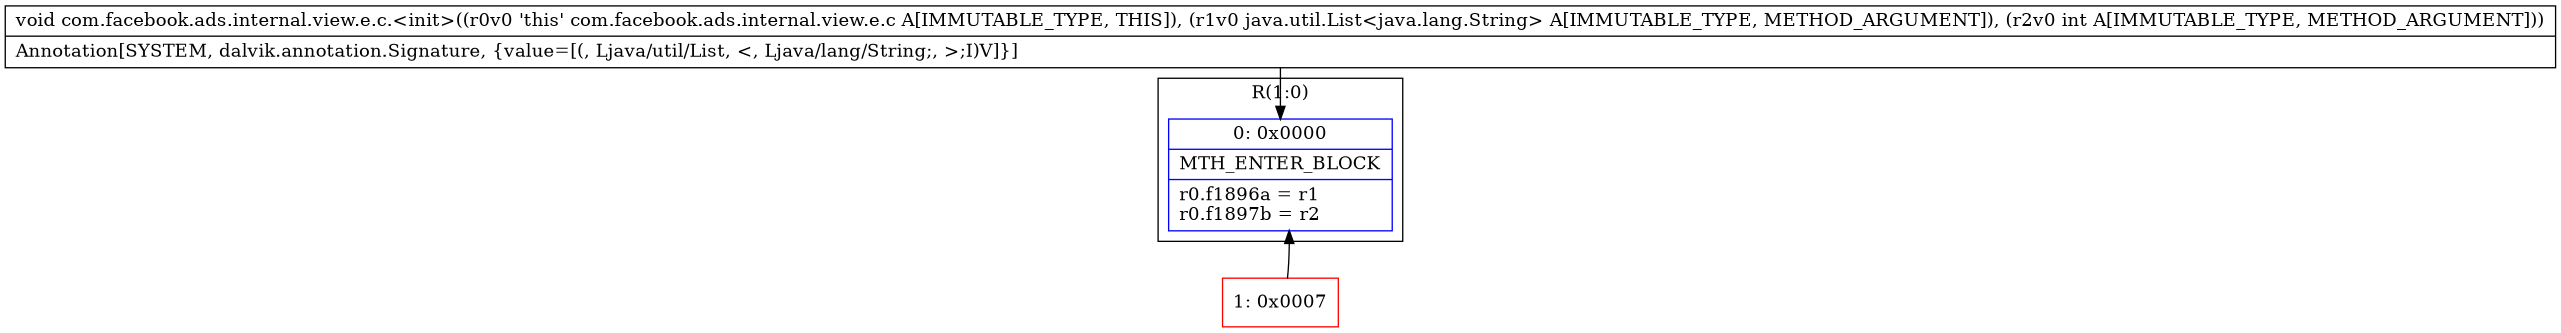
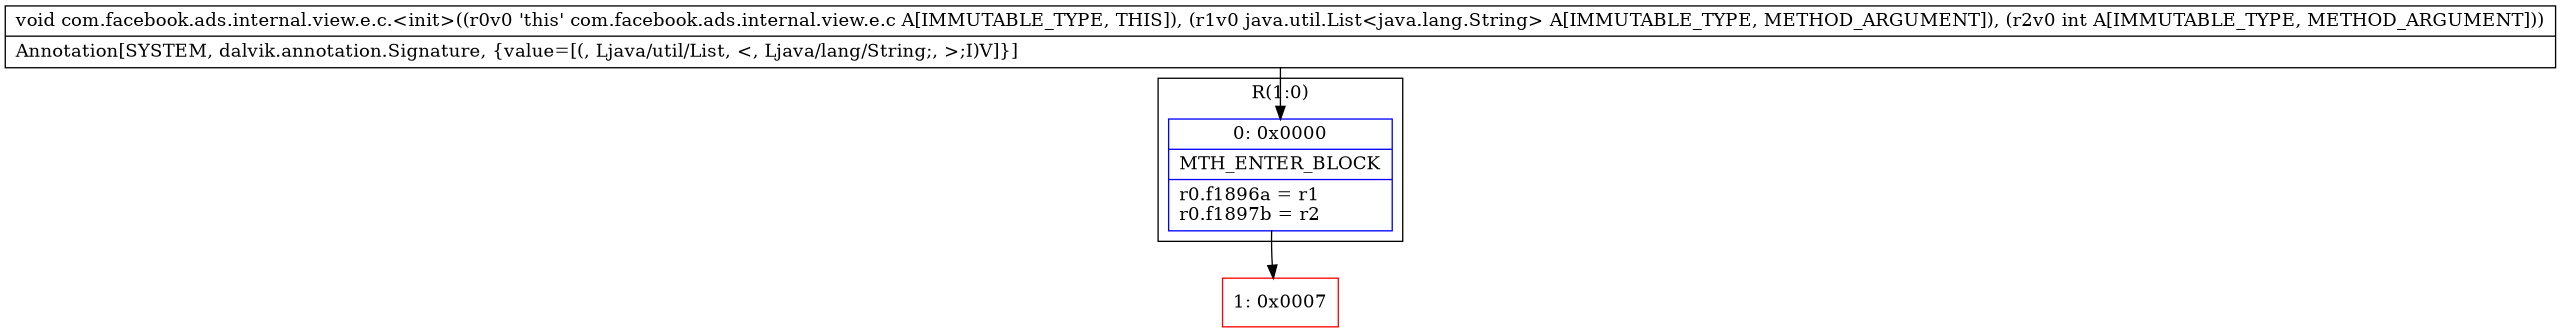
(1289, 261) -> (1272, 249)
